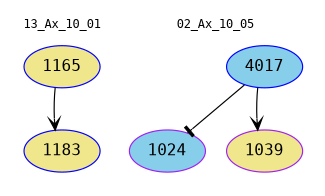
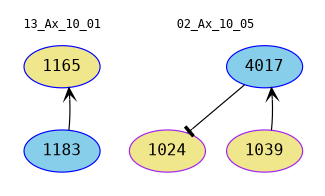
(54, 103) -> (70, 115)
(257, 103) -> (272, 115)
(62, 151) -> (62, 151)
(167, 151) -> (167, 151)
